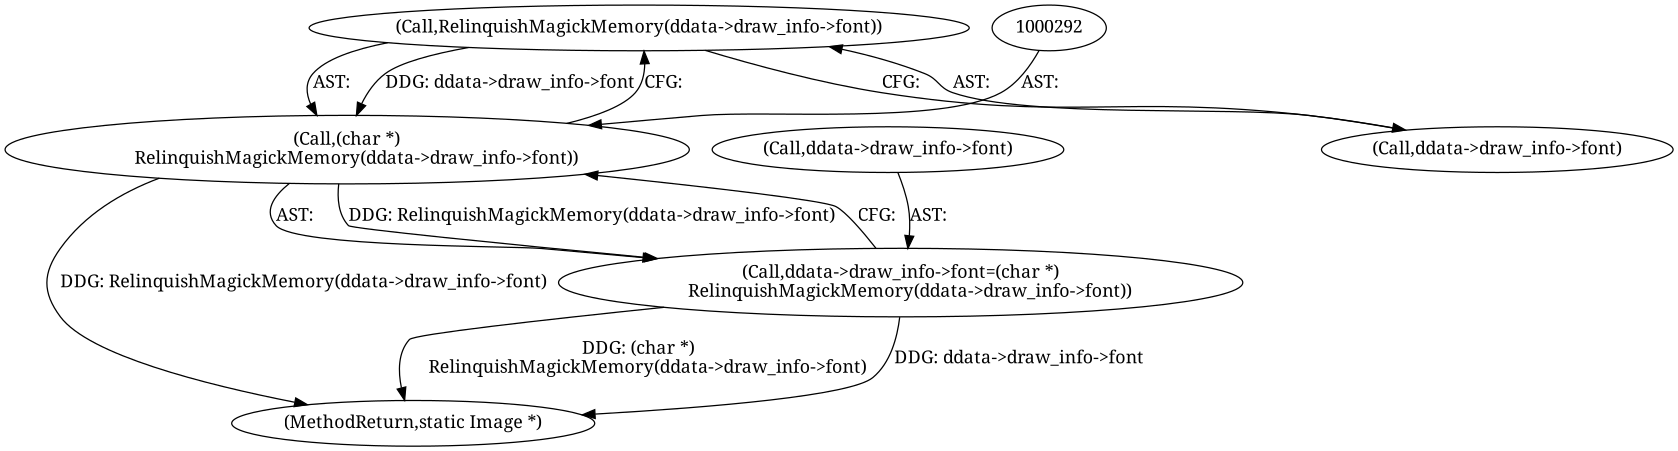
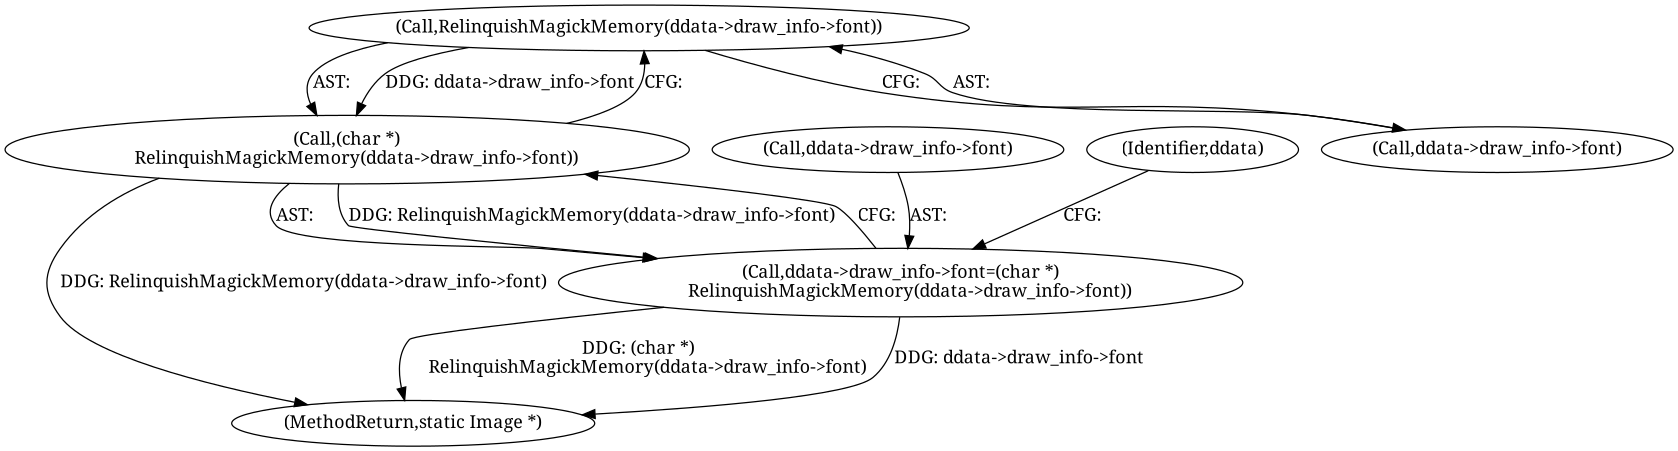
(1049, 28) -> none
none -> (1193, 150)
